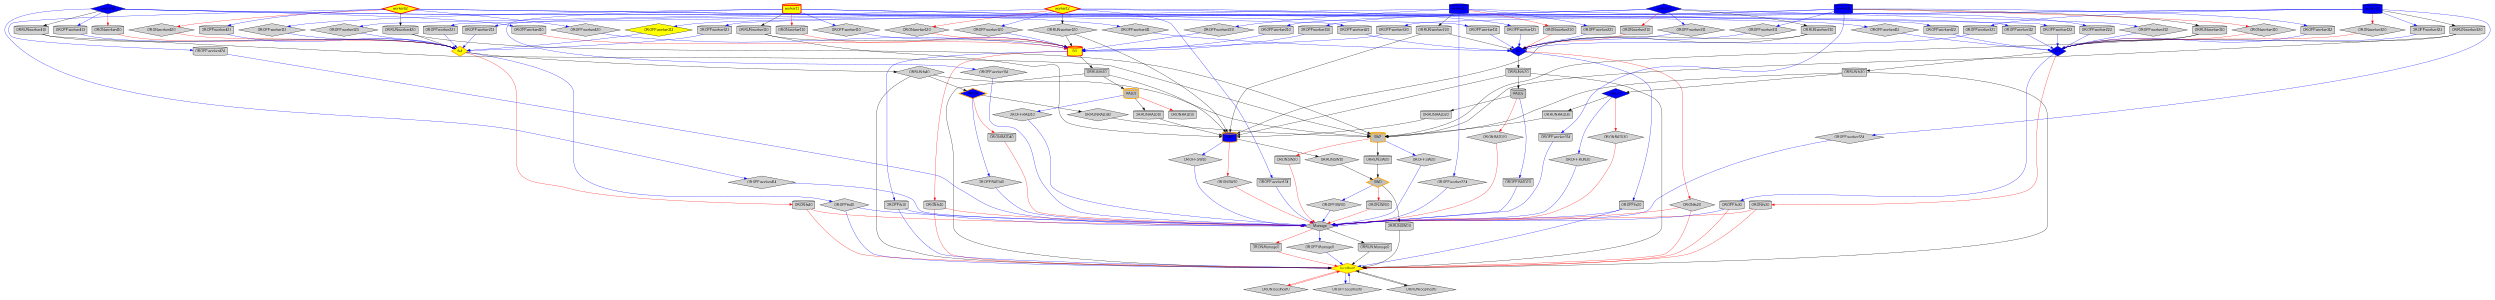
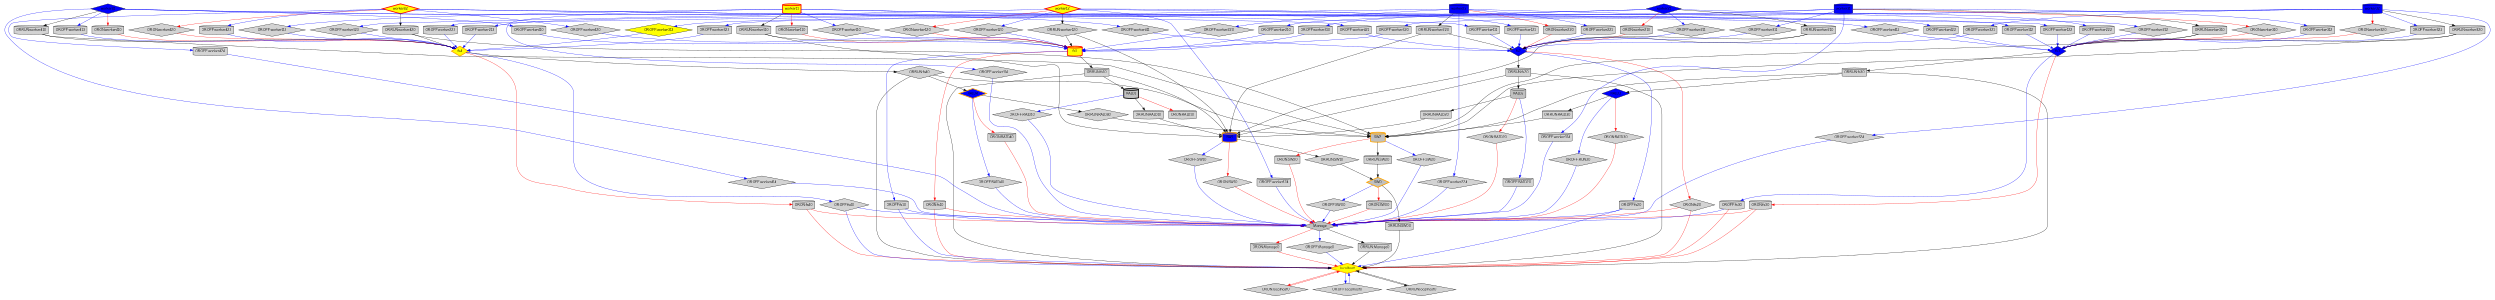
(789, 43) -> (789, 43)
(1131, 94) -> (1131, 94)
